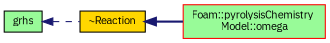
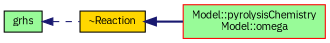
(254, 22) -> (254, 22)
